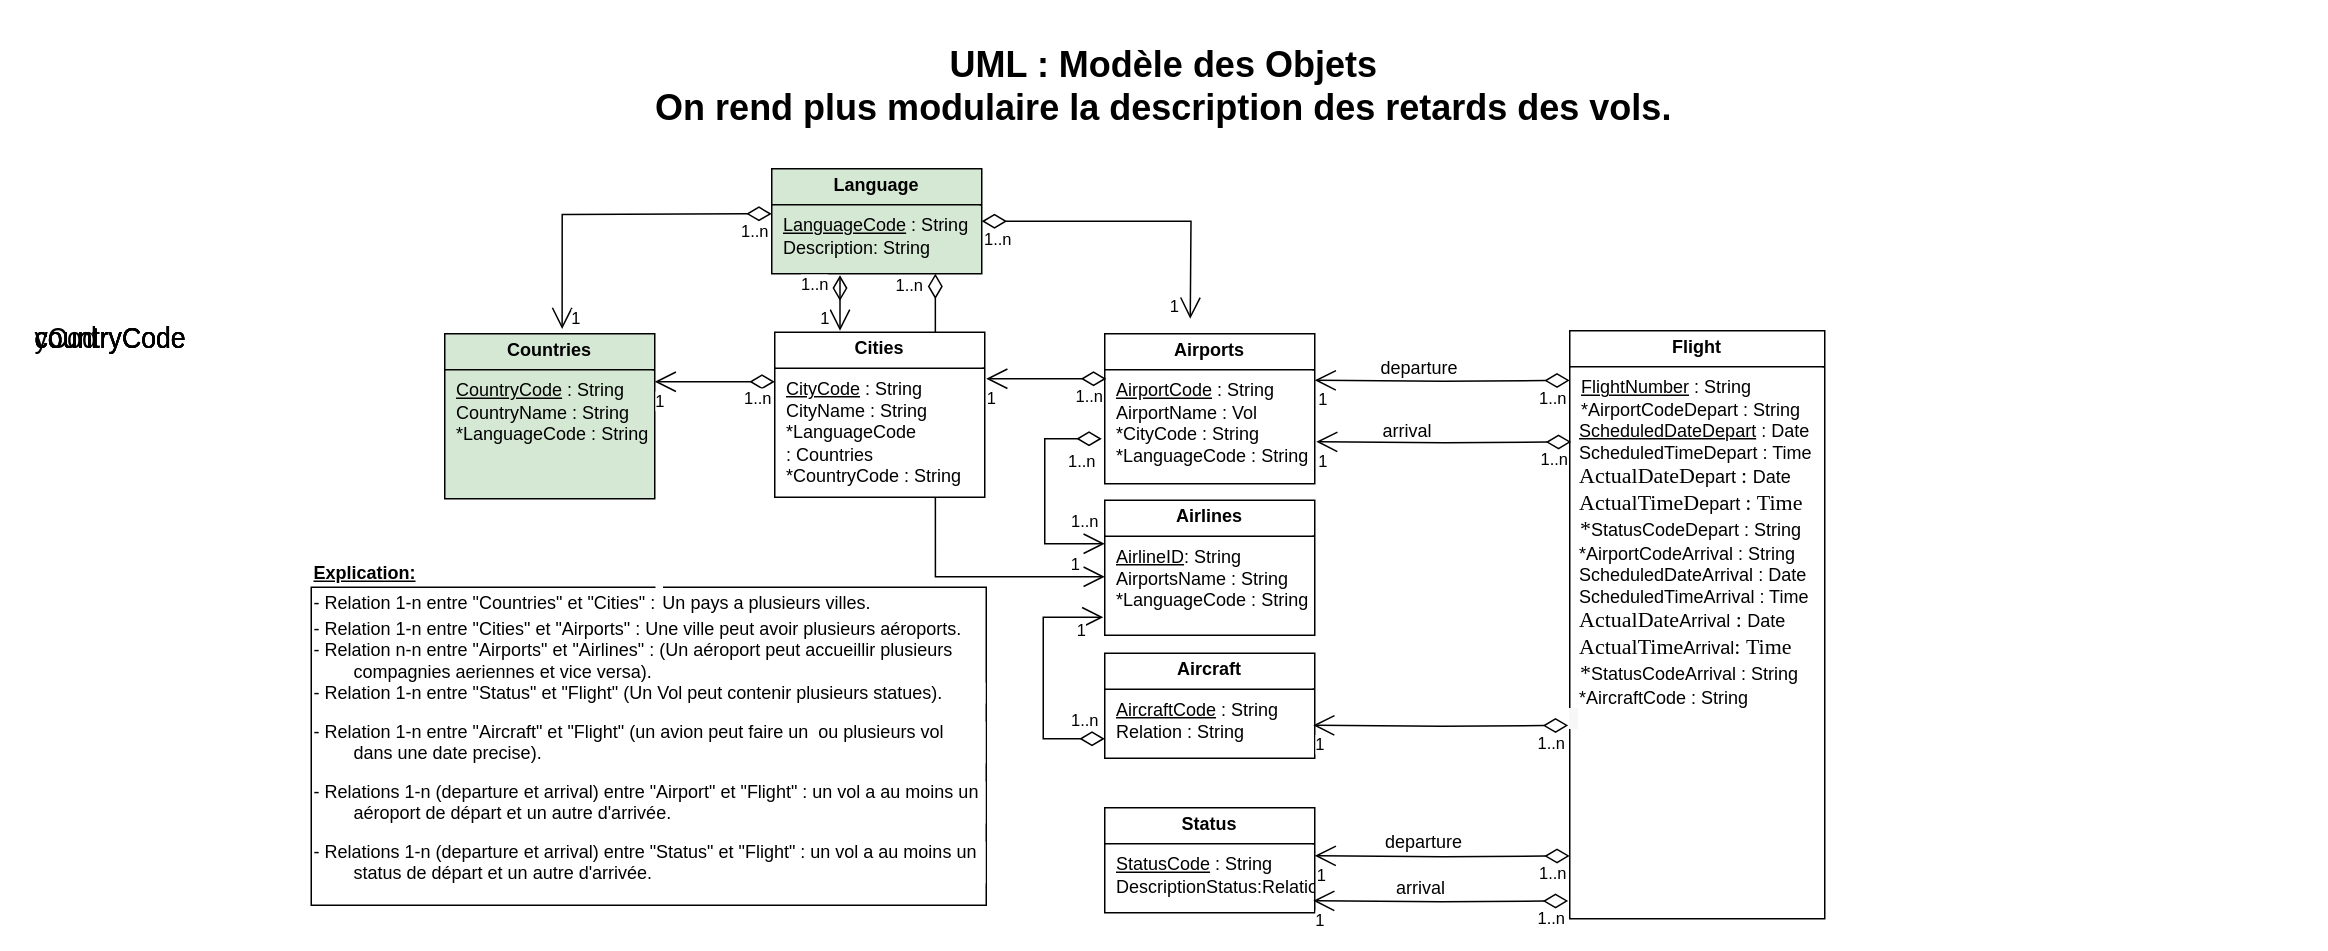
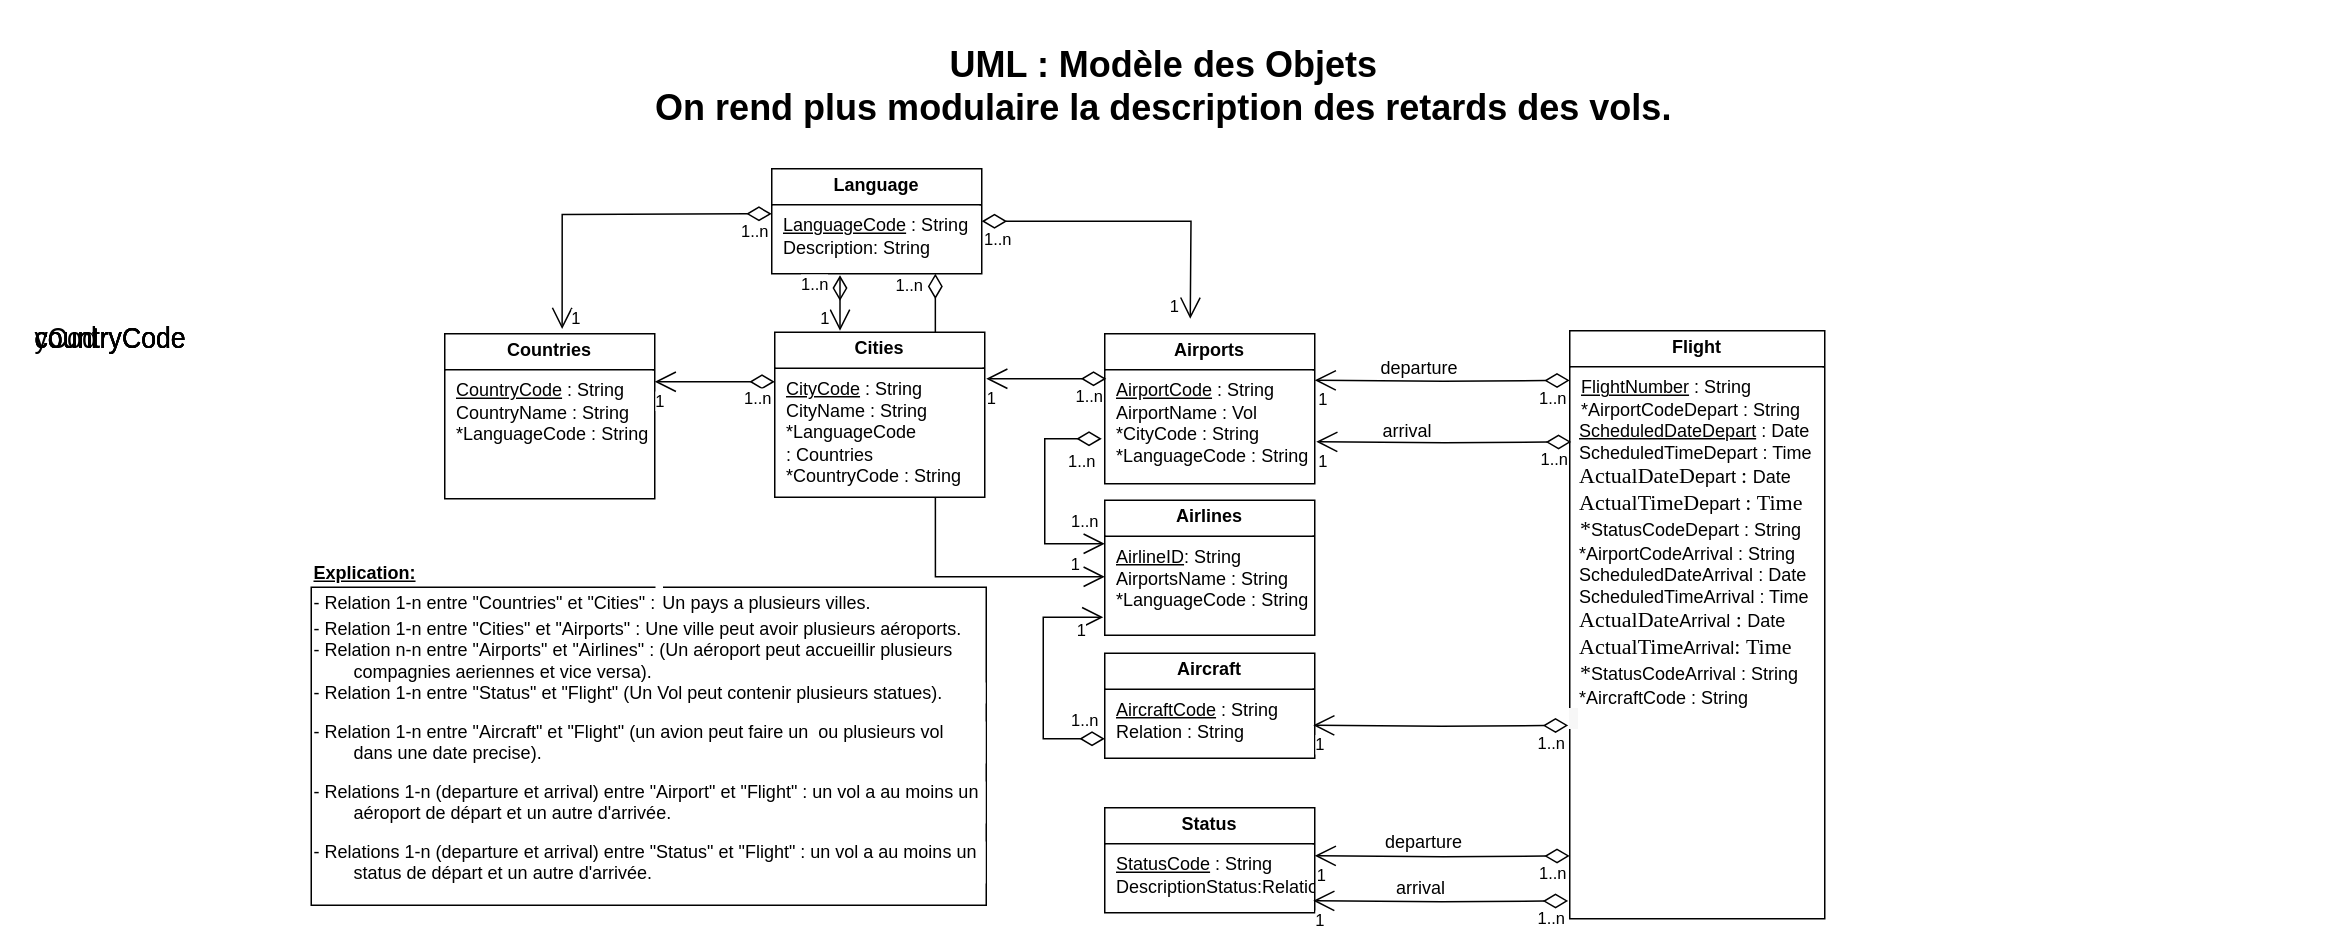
(877, 221) -> (877, 221)
(550, 416) -> (550, 416)
